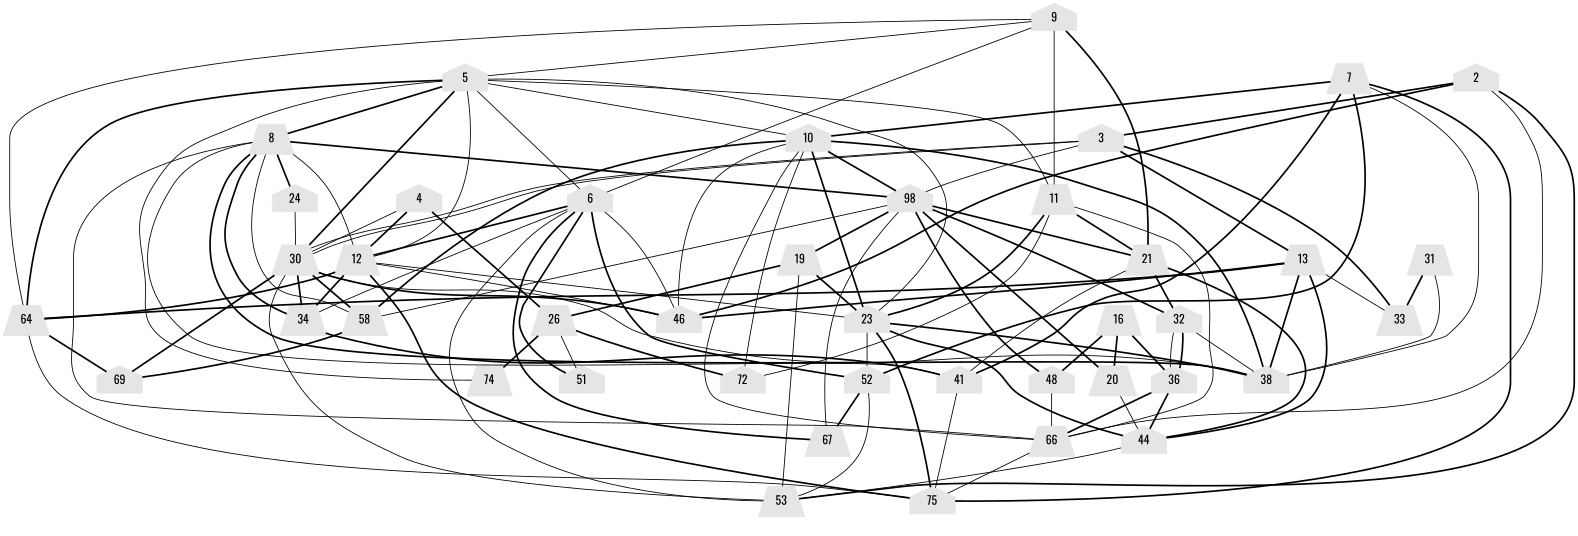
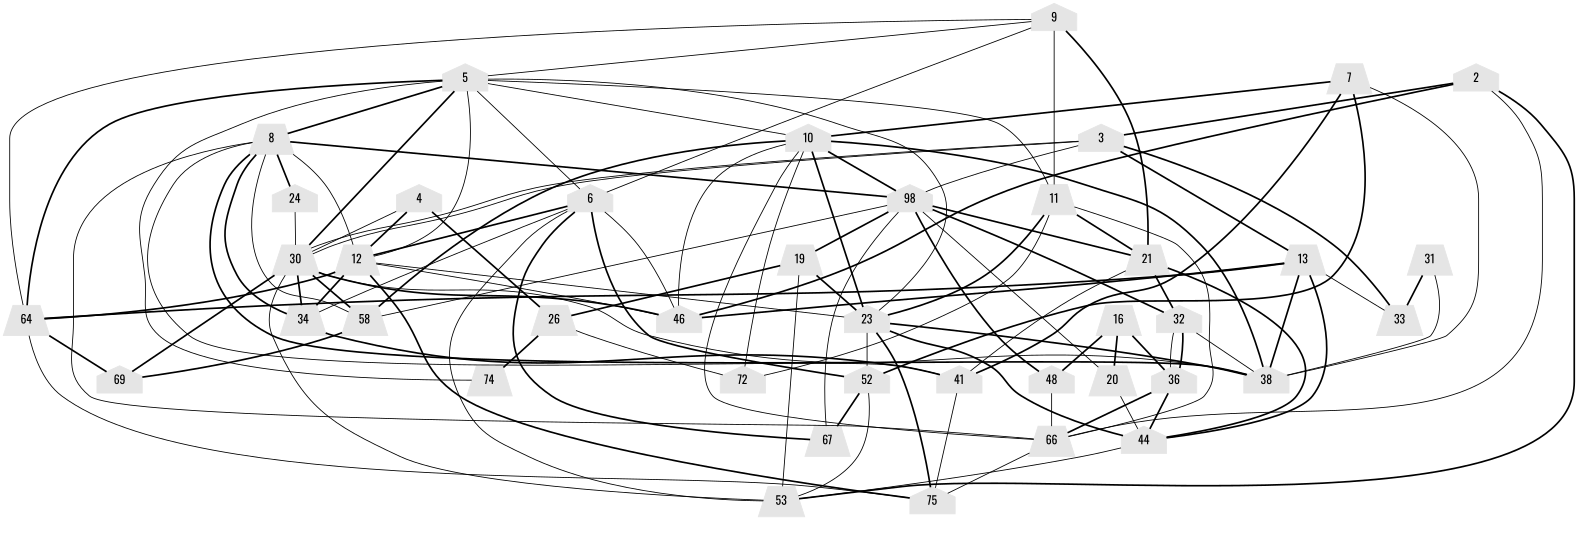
(1019, 297) -> (1019, 297)
(645, 353) -> (645, 353)
(582, 381) -> none
(1435, 450) -> none
